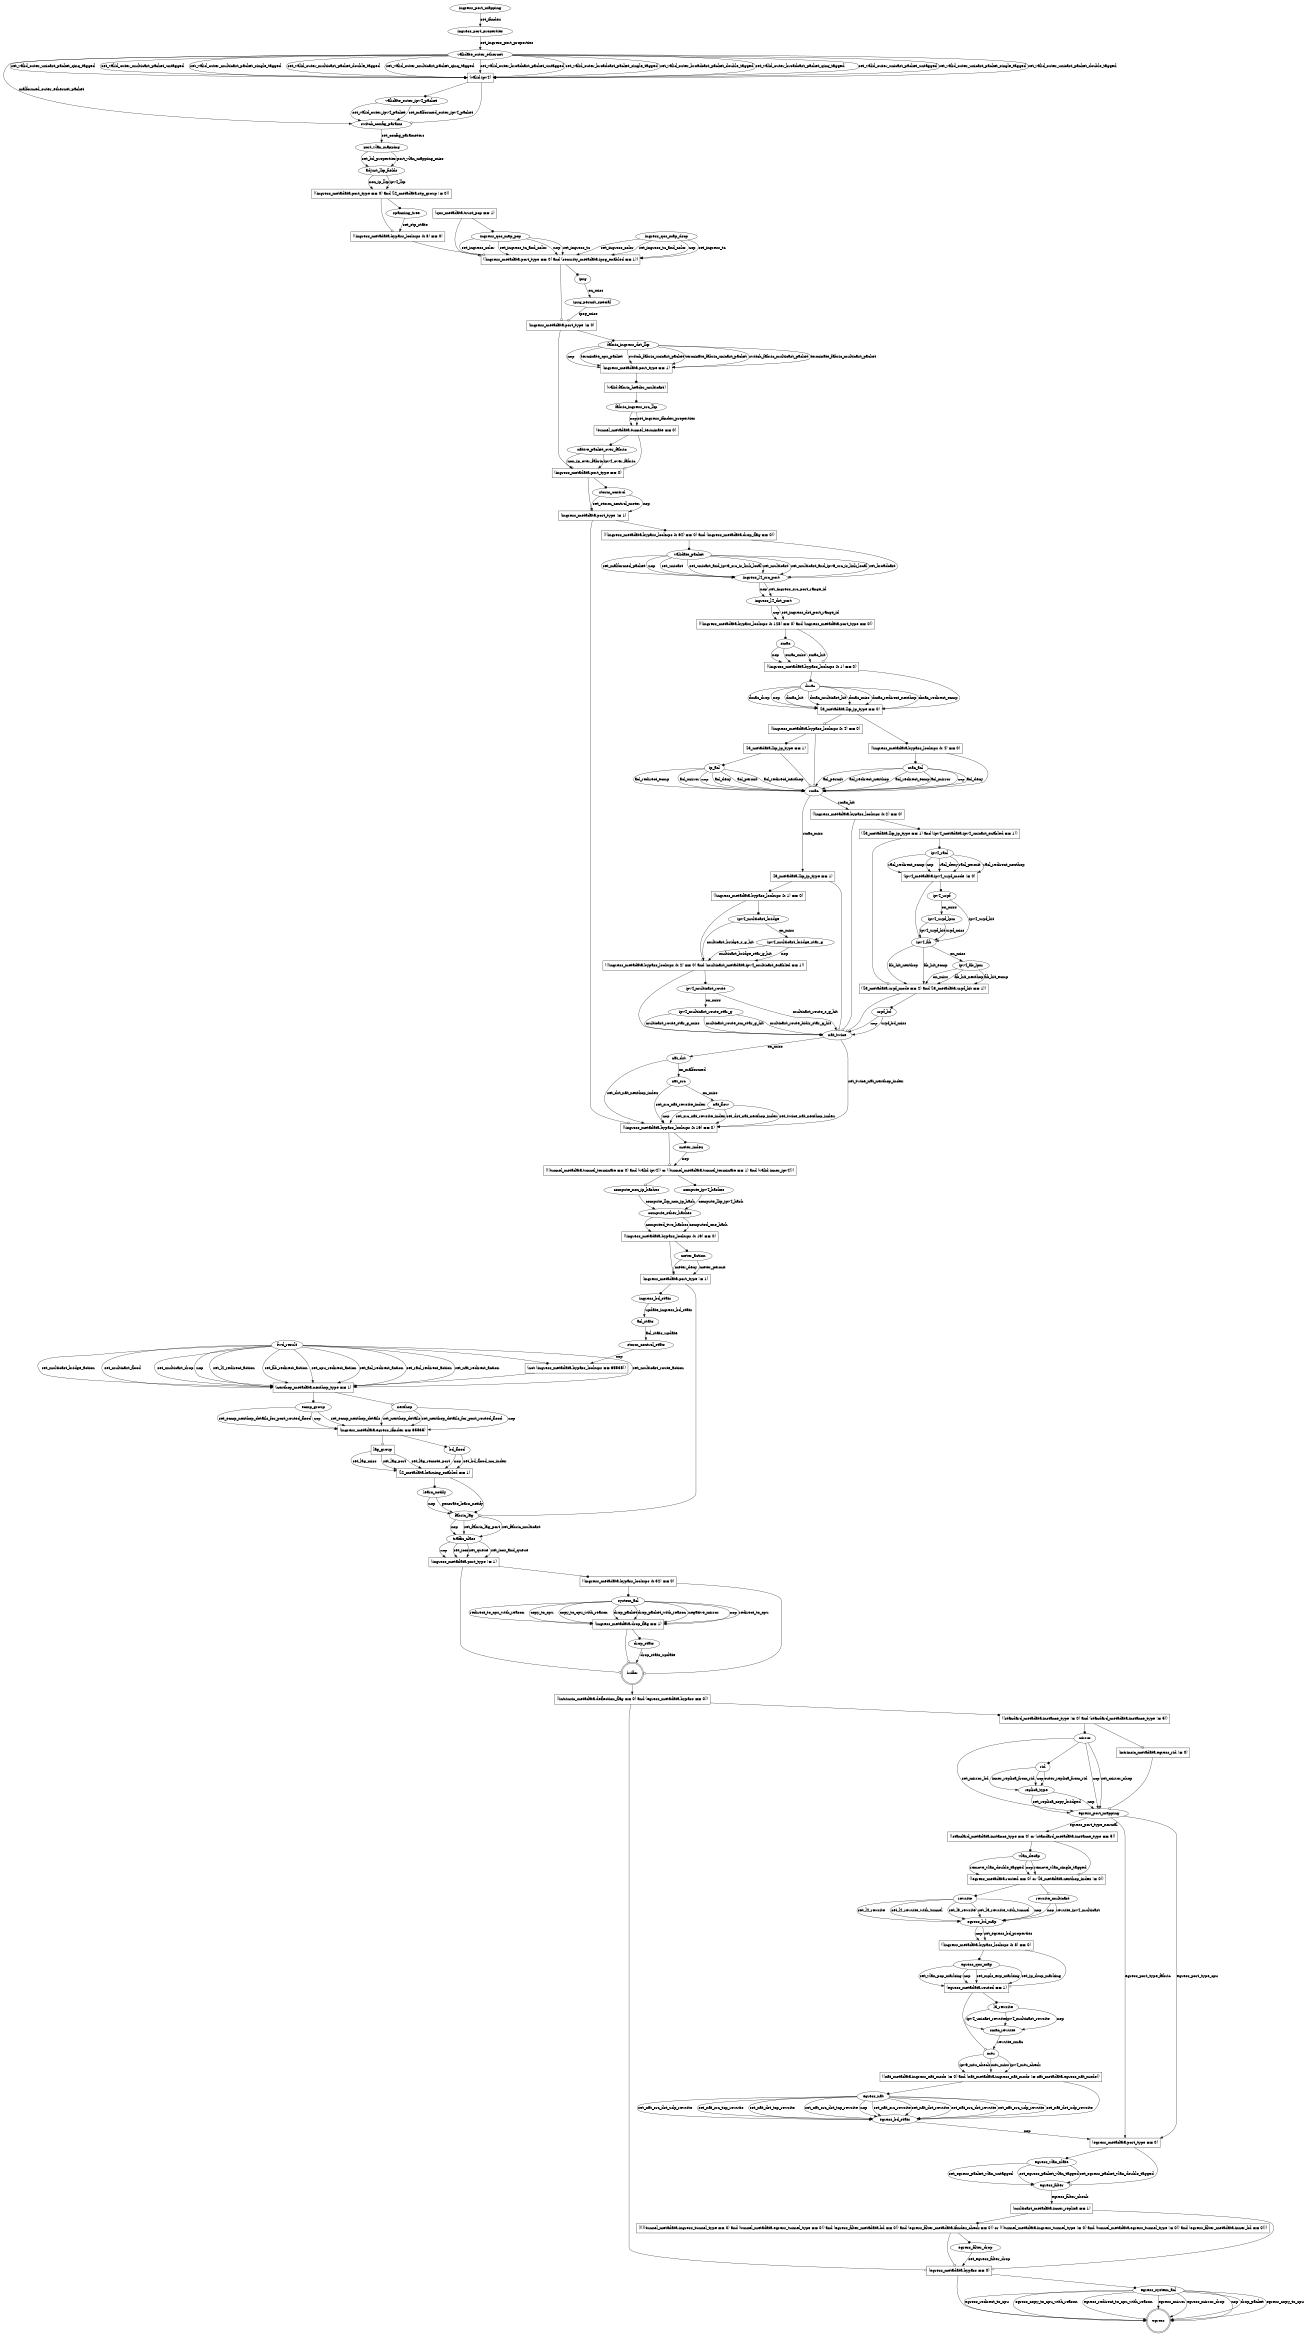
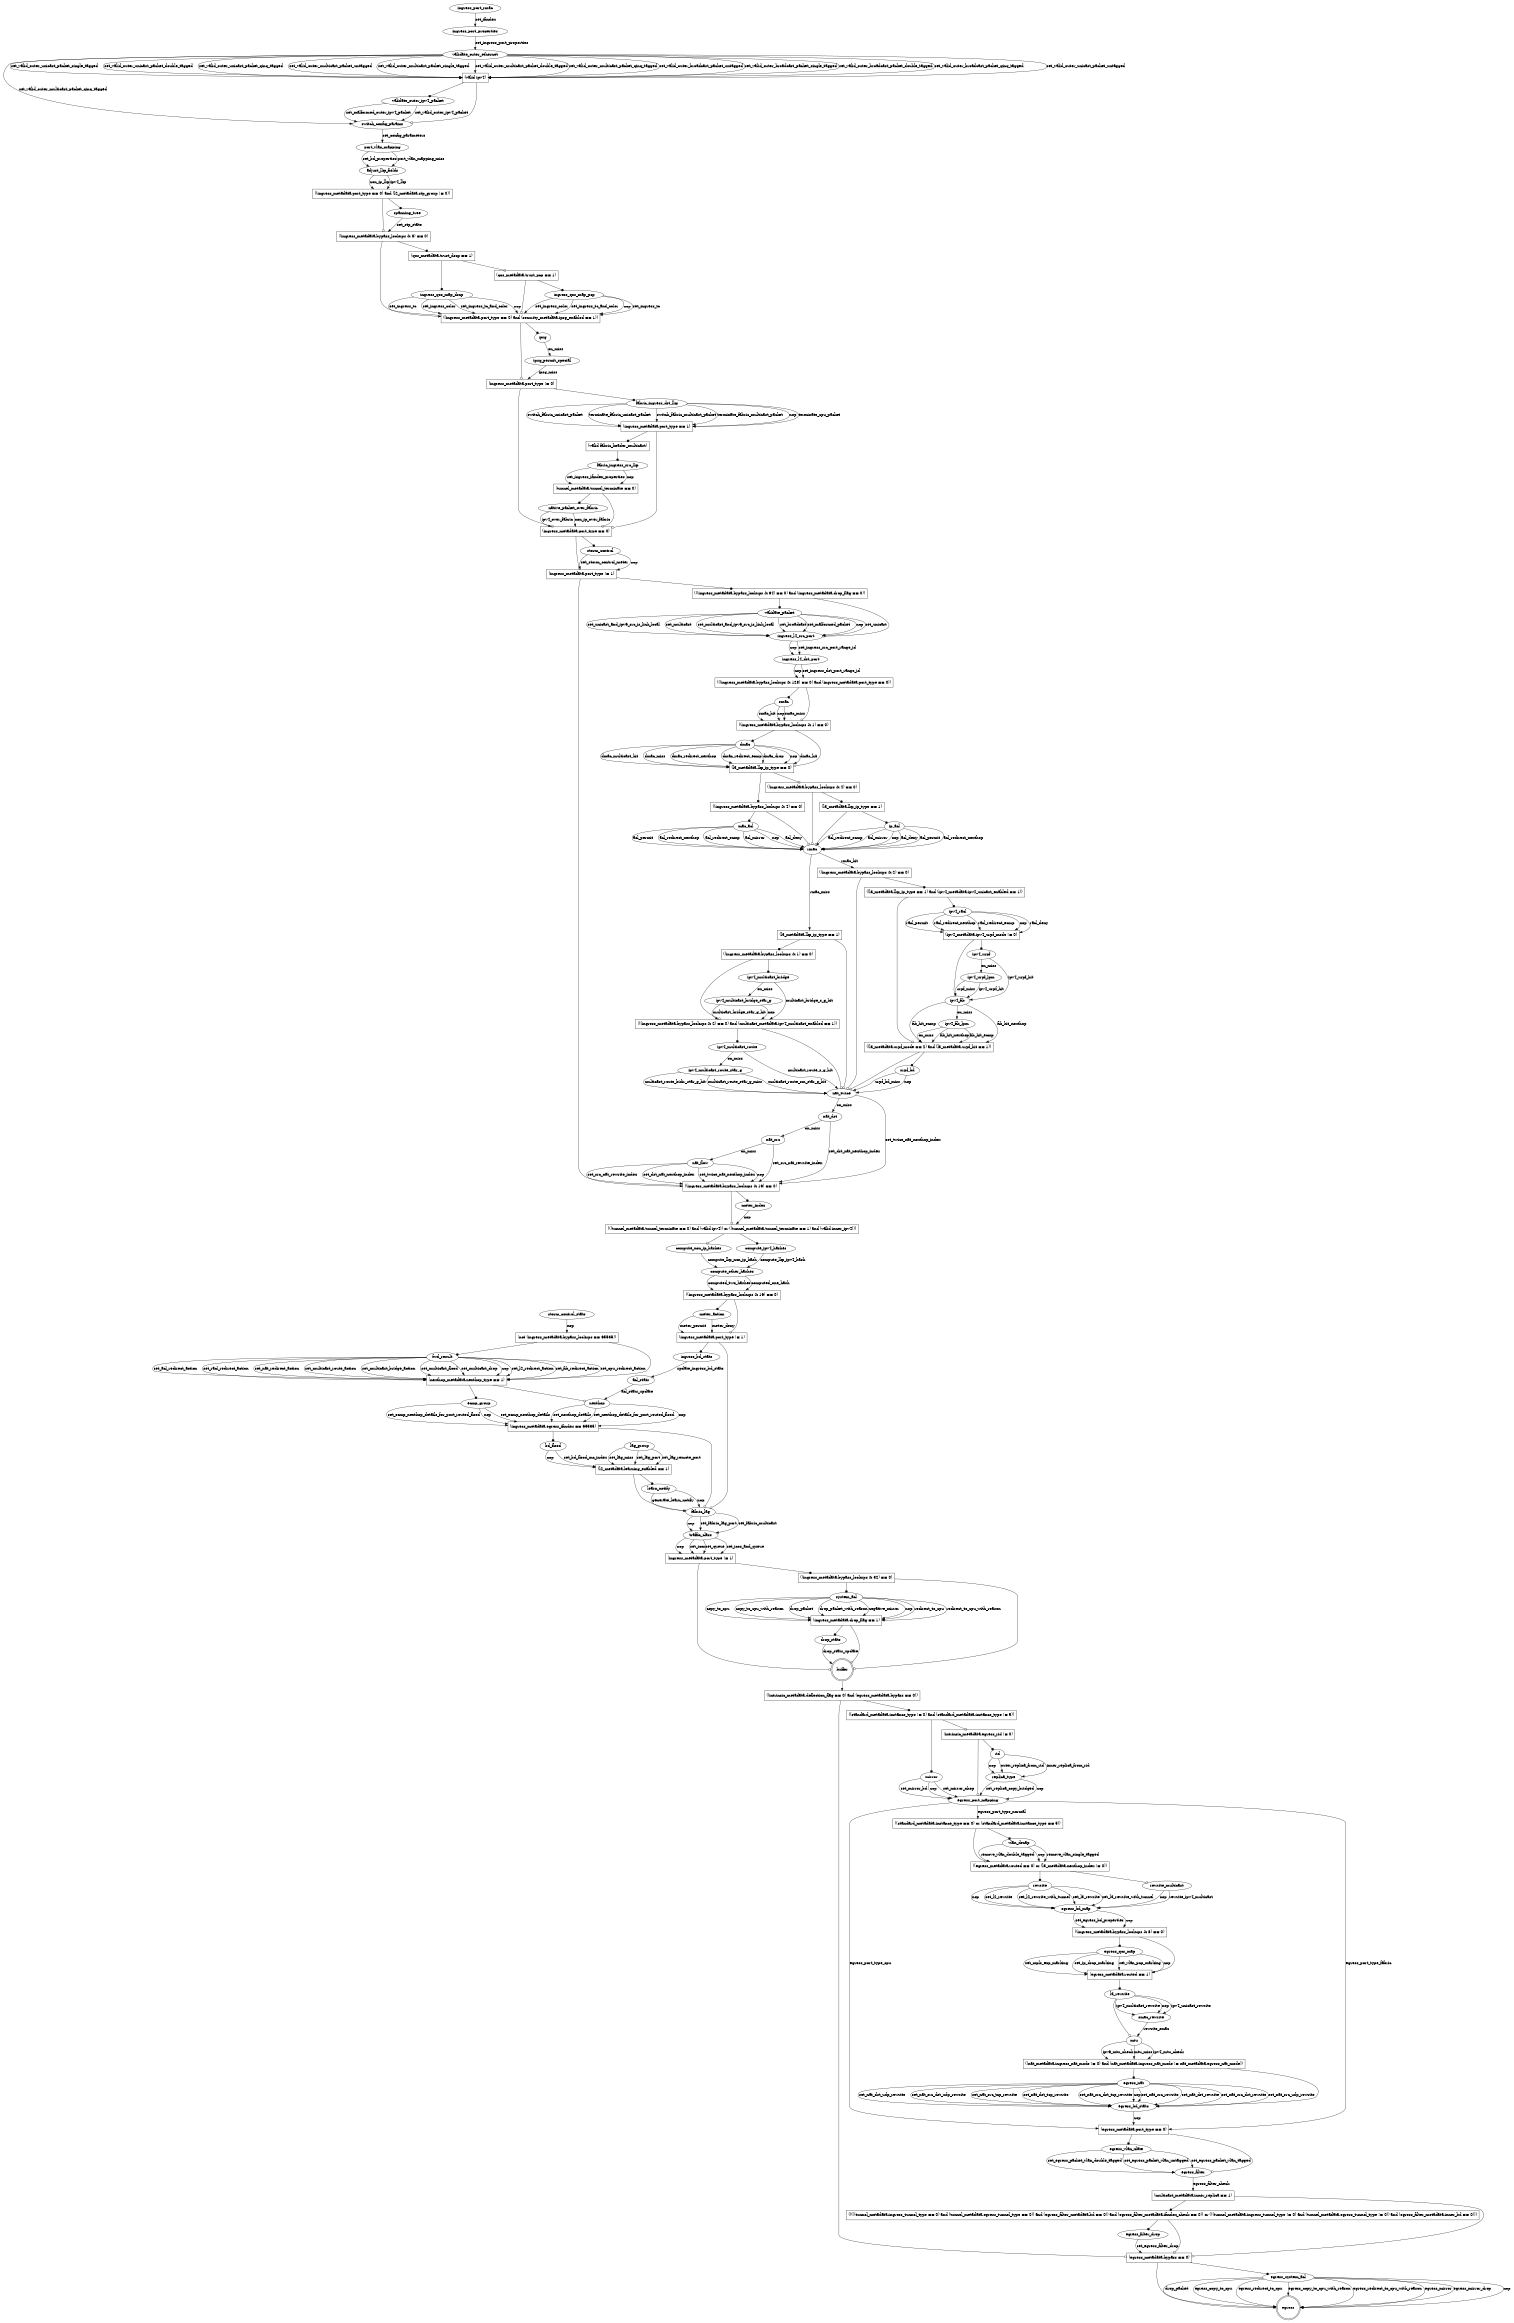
(480, 8) -> (475, 8)
(52, 89) -> (63, 89)
none -> (442, 256)
(578, 313) -> (538, 372)
none -> (657, 494)
(692, 1070) -> (813, 1128)
(646, 1332) -> (620, 1391)
(425, 1351) -> (498, 1348)
(383, 1439) -> (687, 1435)
(383, 1450) -> (639, 1446)
(474, 1491) -> (650, 1502)
(1064, 1752) -> (987, 1744)
(963, 2020) -> (1118, 2018)
